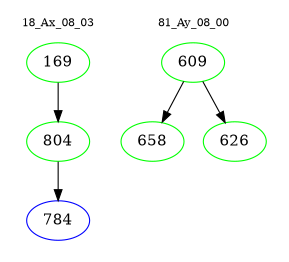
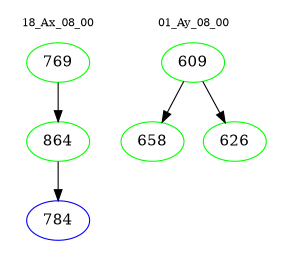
(58, 24) -> (58, 24)
(194, 24) -> (194, 24)
(58, 63) -> (58, 63)
(58, 142) -> (58, 142)
